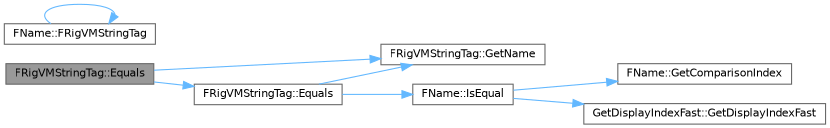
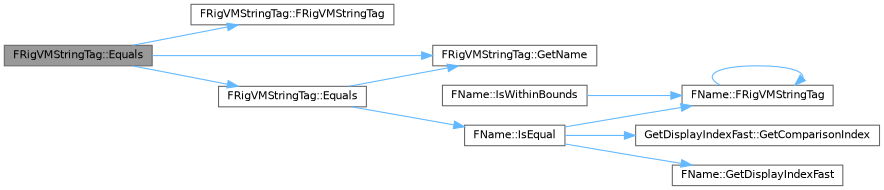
none -> (292, 15)
(705, 74) -> (758, 135)
none -> (515, 96)
(705, 114) -> (758, 175)
none -> (623, 117)
